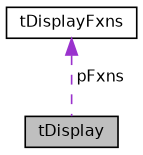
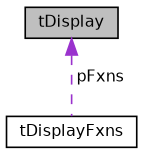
(72, 86) -> (72, 86)
